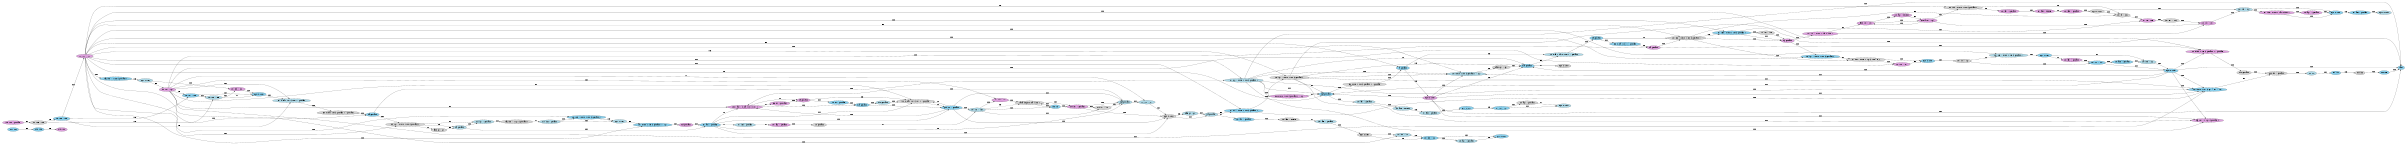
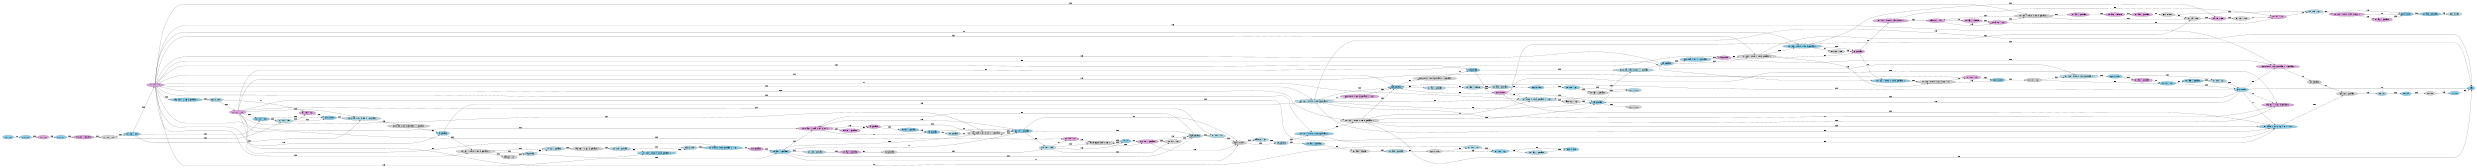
(1899, 25) -> (1979, 17)
none -> (61, 137)
